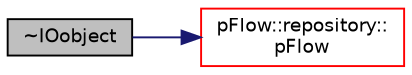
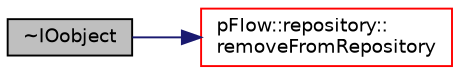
(303, 37) -> (327, 37)
